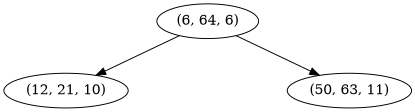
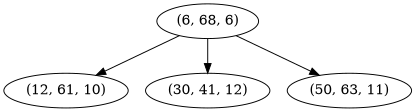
(208, 21) -> (208, 21)
(66, 91) -> (66, 91)
none -> (208, 91)
